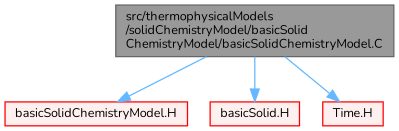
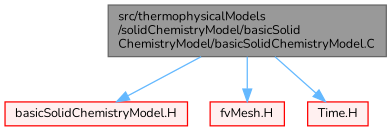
(255, 114) -> (247, 114)
